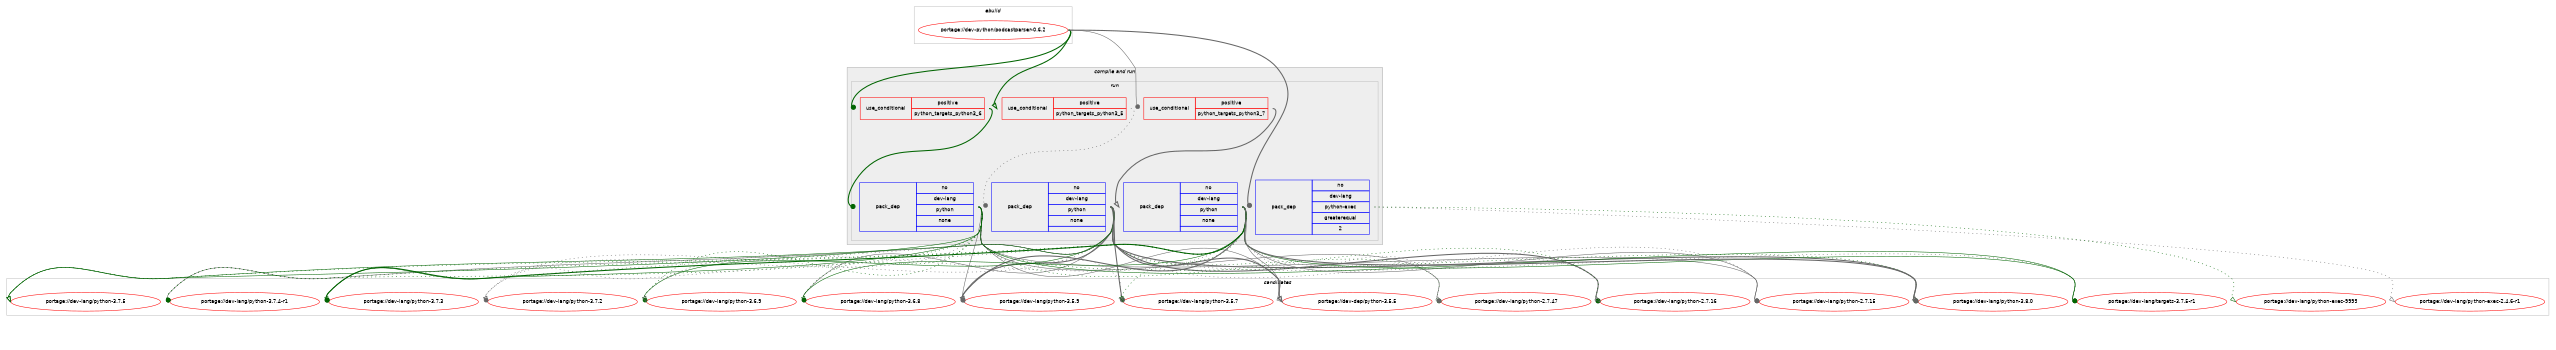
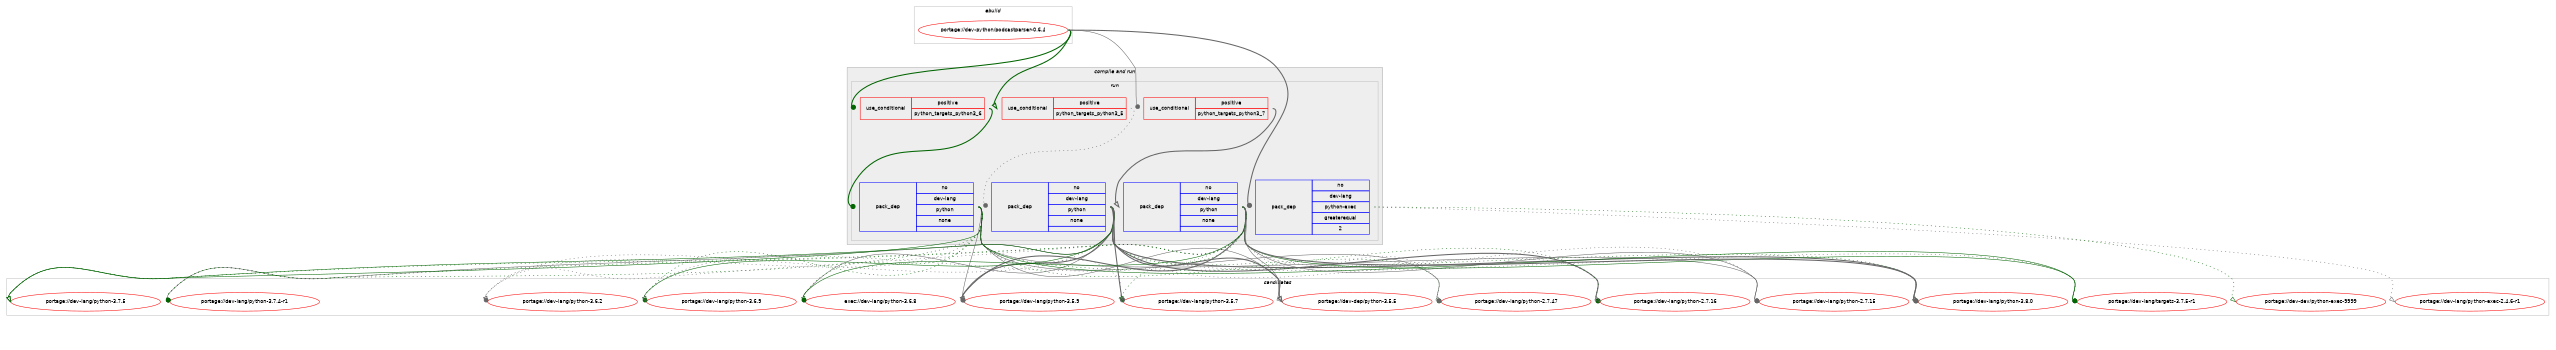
(993, 30) -> (993, 30)
(404, 302) -> none
(563, 302) -> (563, 302)
(880, 302) -> (880, 302)
(2311, 302) -> (2311, 302)
